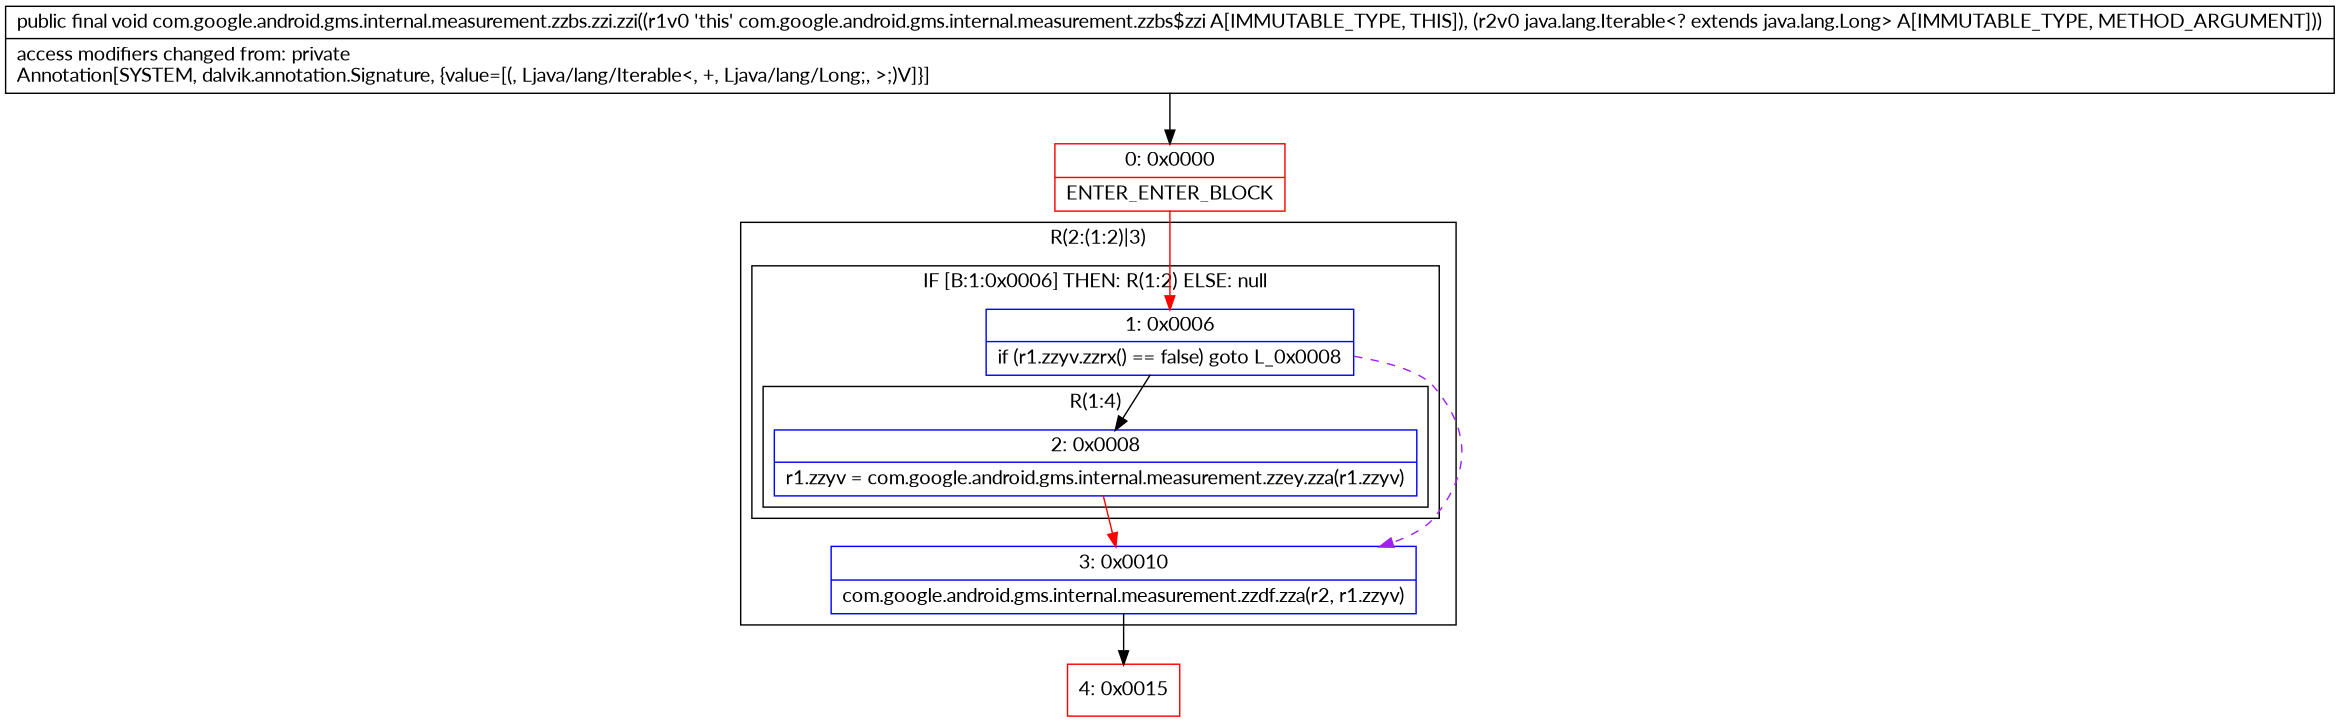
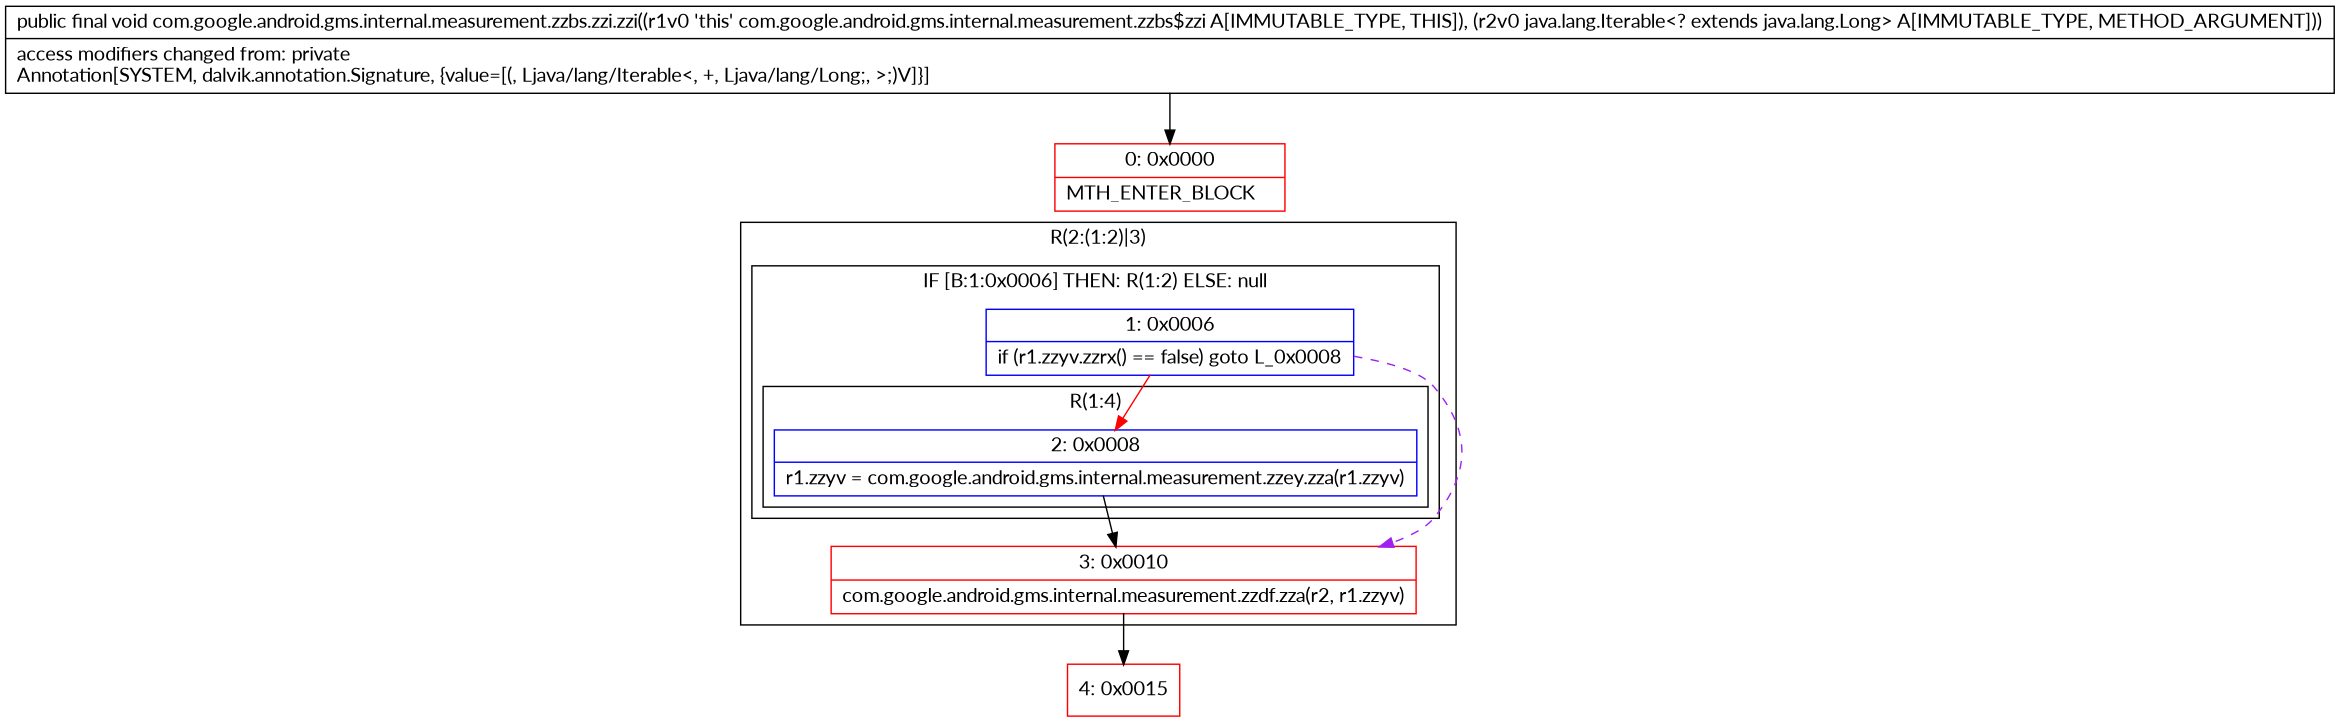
(1170, 194) -> (1161, 194)
(1170, 253) -> none
(1137, 396) -> (1137, 396)
(1108, 514) -> (1108, 514)
(1124, 580) -> (1124, 580)
